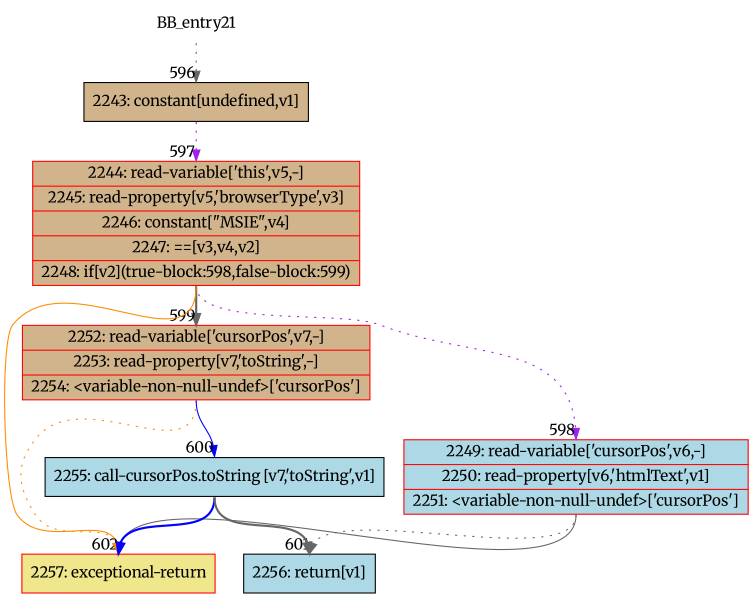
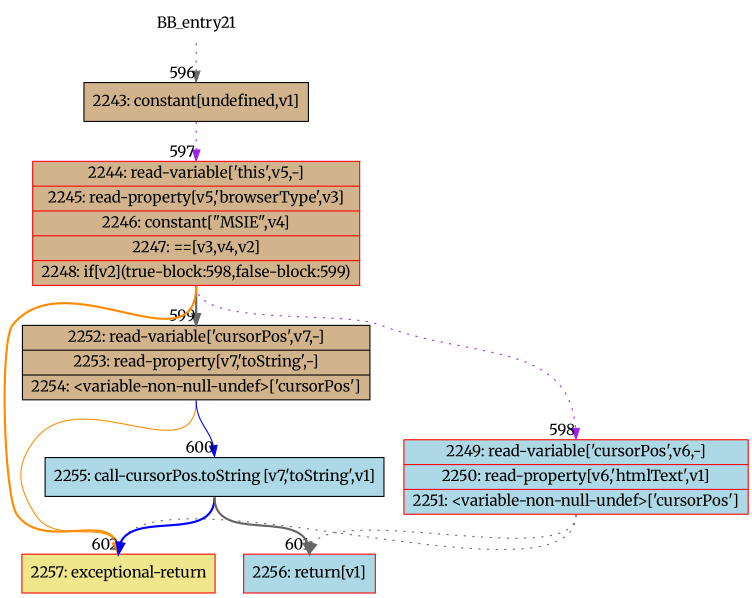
(196, 363) -> (196, 363)
(5, 369) -> (5, 369)
(41, 435) -> (41, 435)
(376, 538) -> (376, 538)
(309, 574) -> (309, 574)
